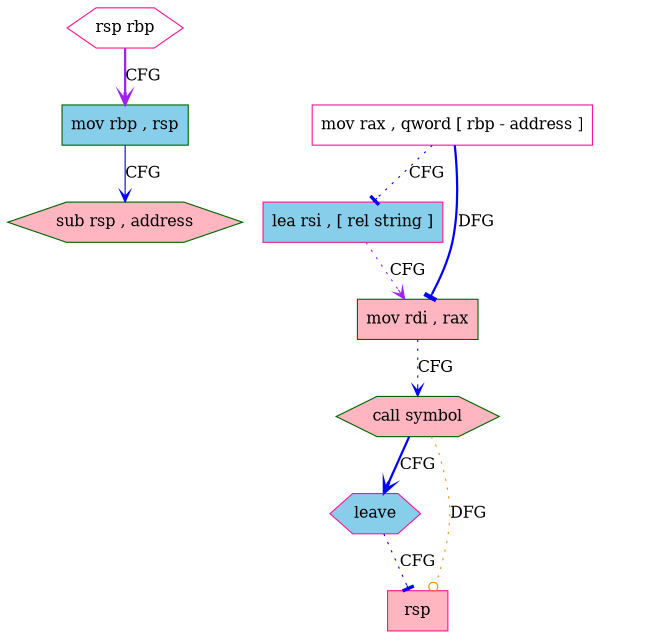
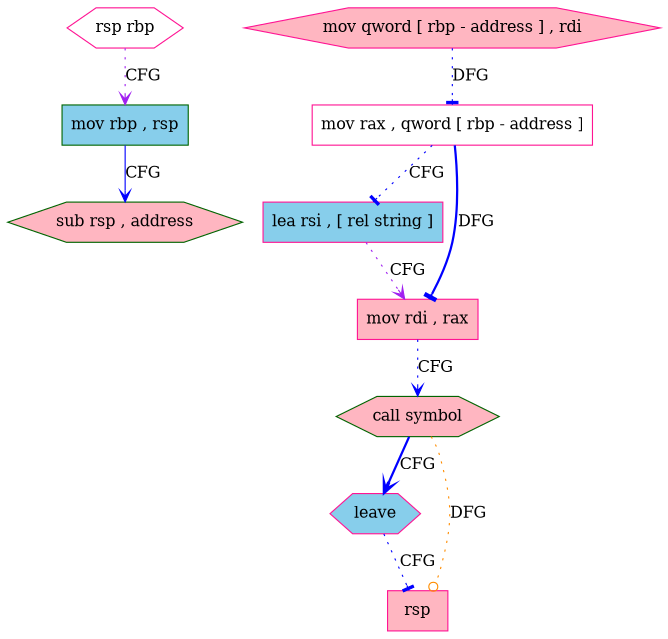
none -> (452, 28)
(125, 71) -> (125, 71)
(418, 319) -> (418, 319)
